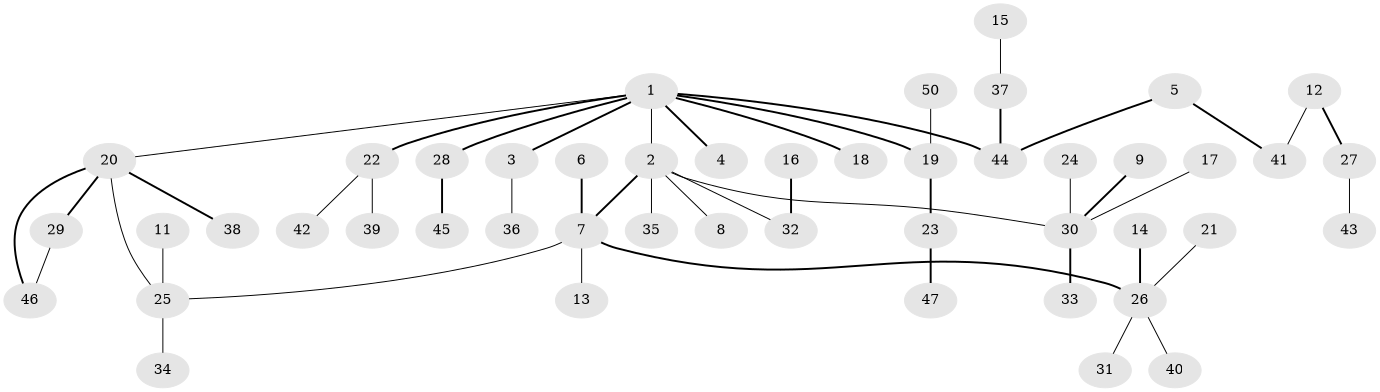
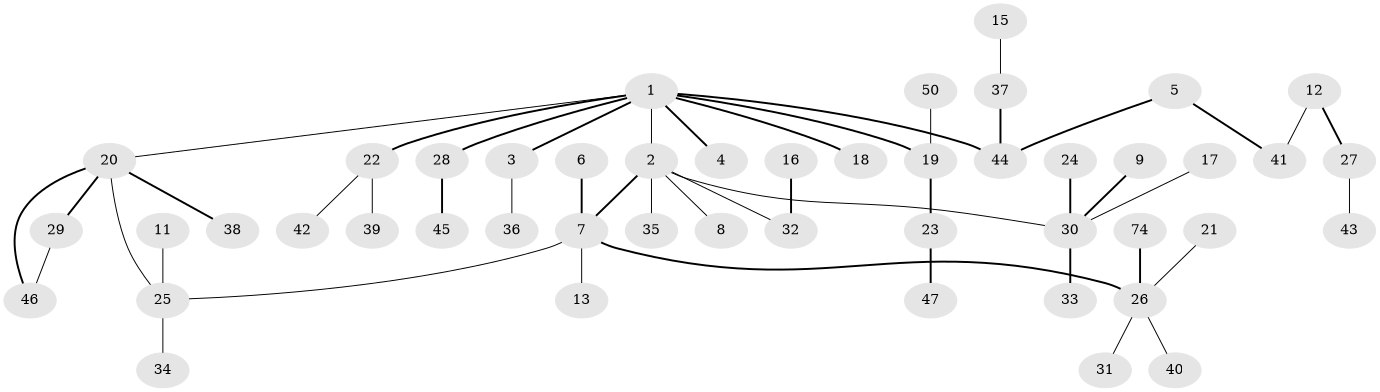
(1070, 196) -> (1070, 196)
(1140, 231) -> (1140, 231)
